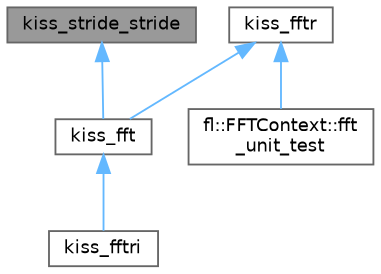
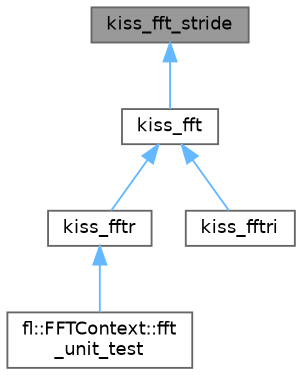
(102, 25) -> (170, 25)
(184, 86) -> (129, 185)
